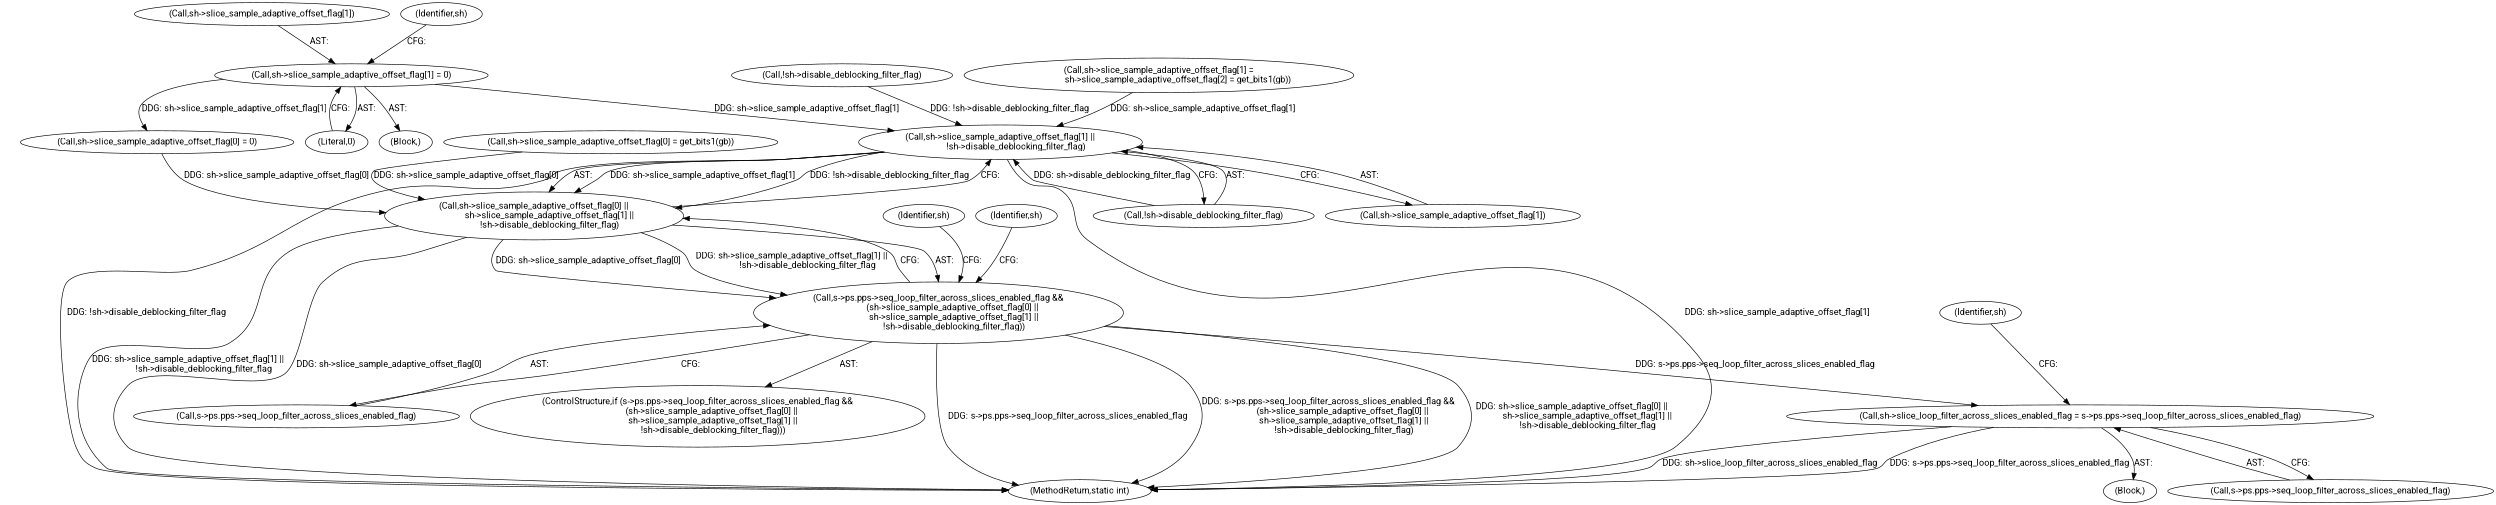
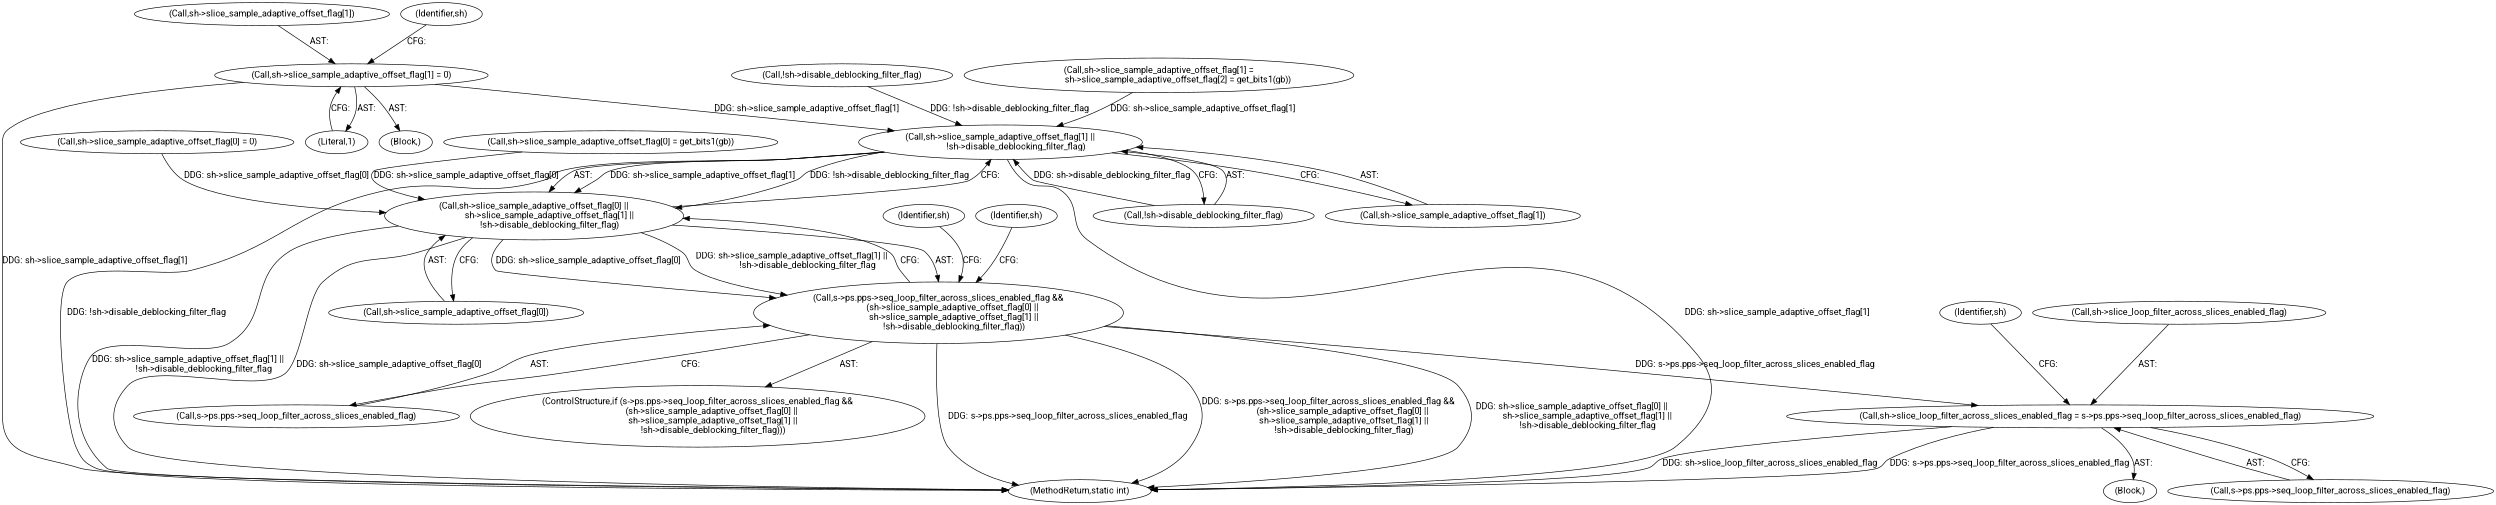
(170, 89) -> (69, 465)
(337, 142) -> (337, 142)
none -> (456, 313)
none -> (2179, 313)
